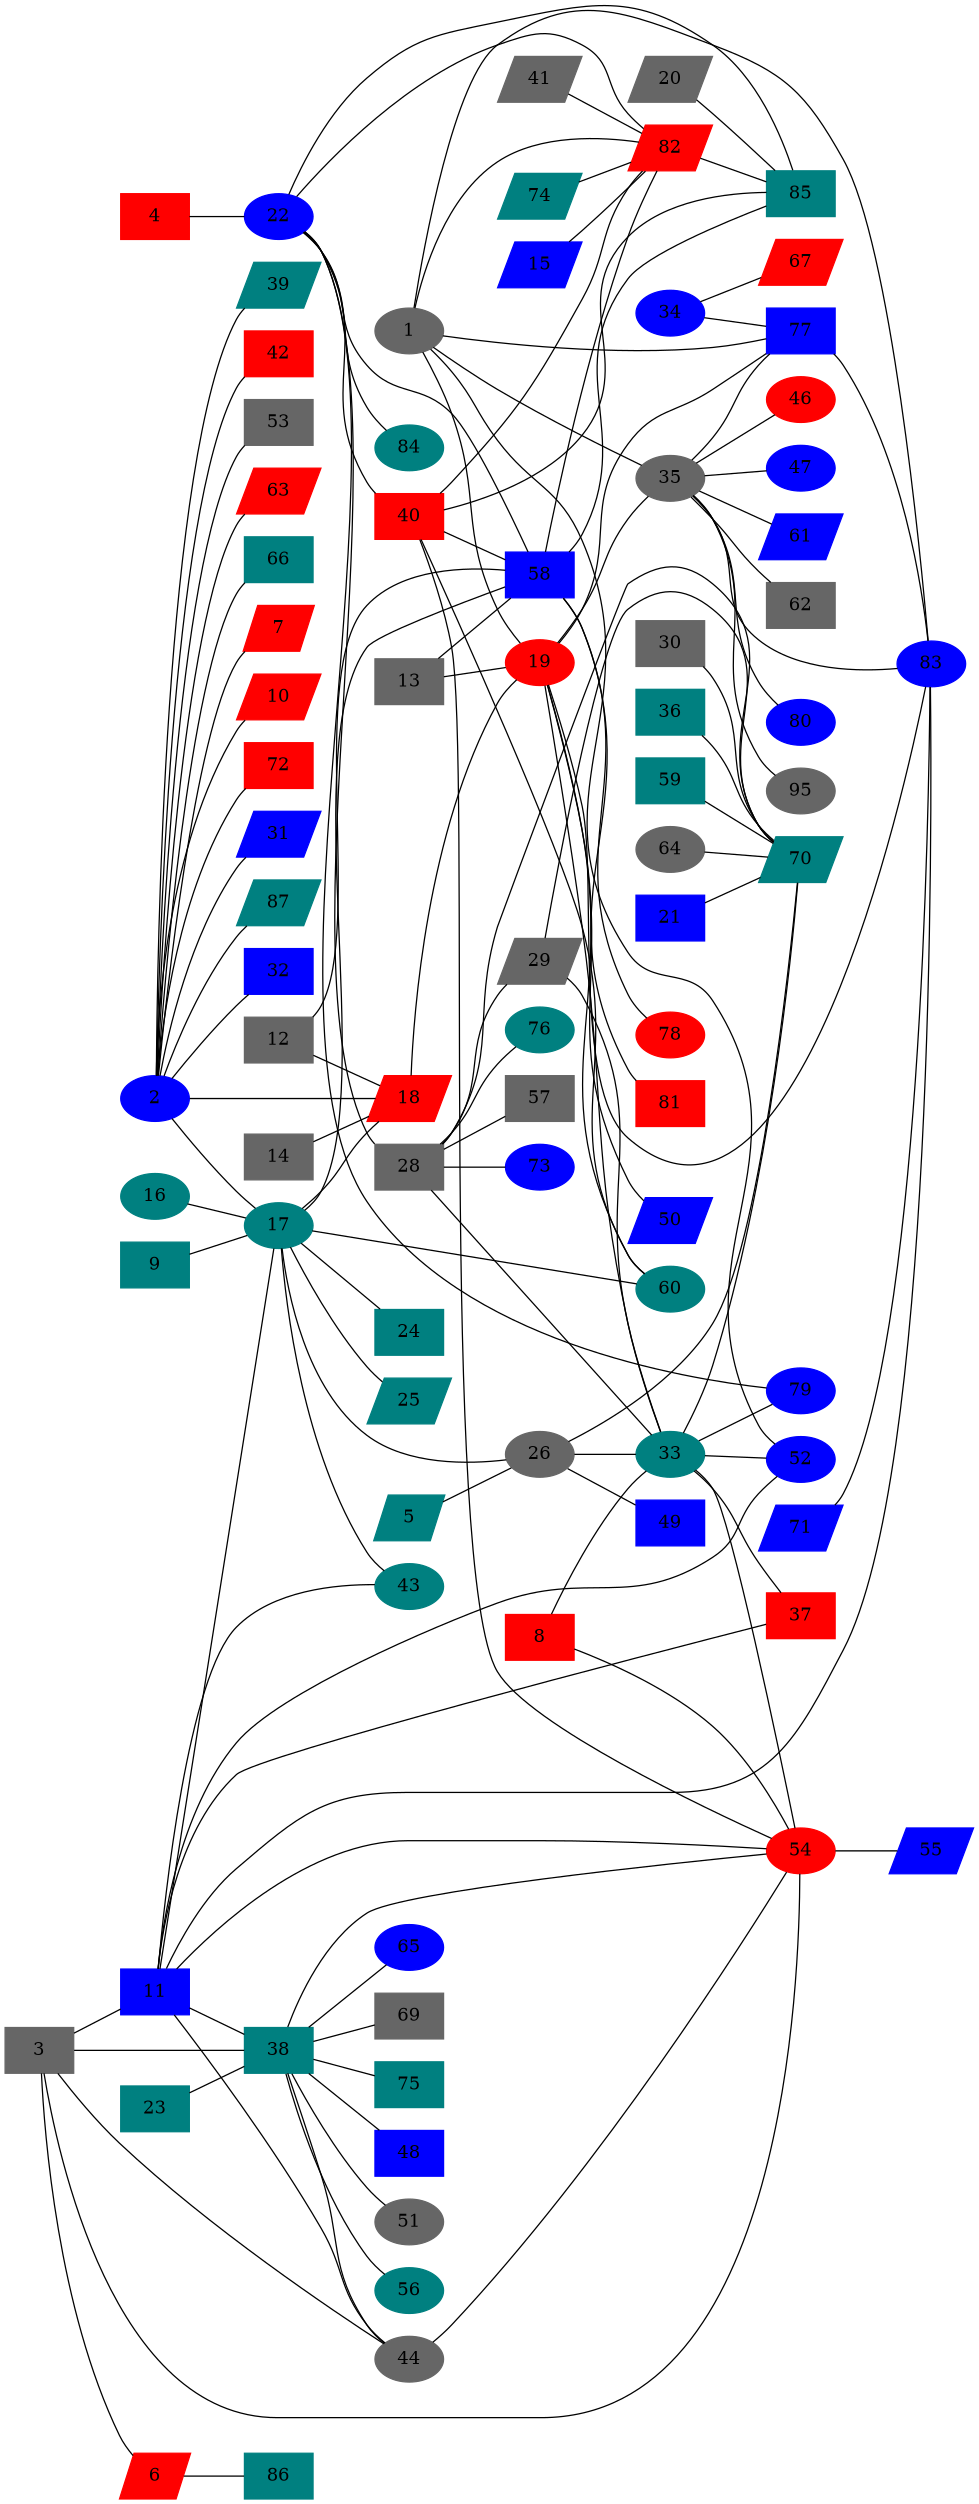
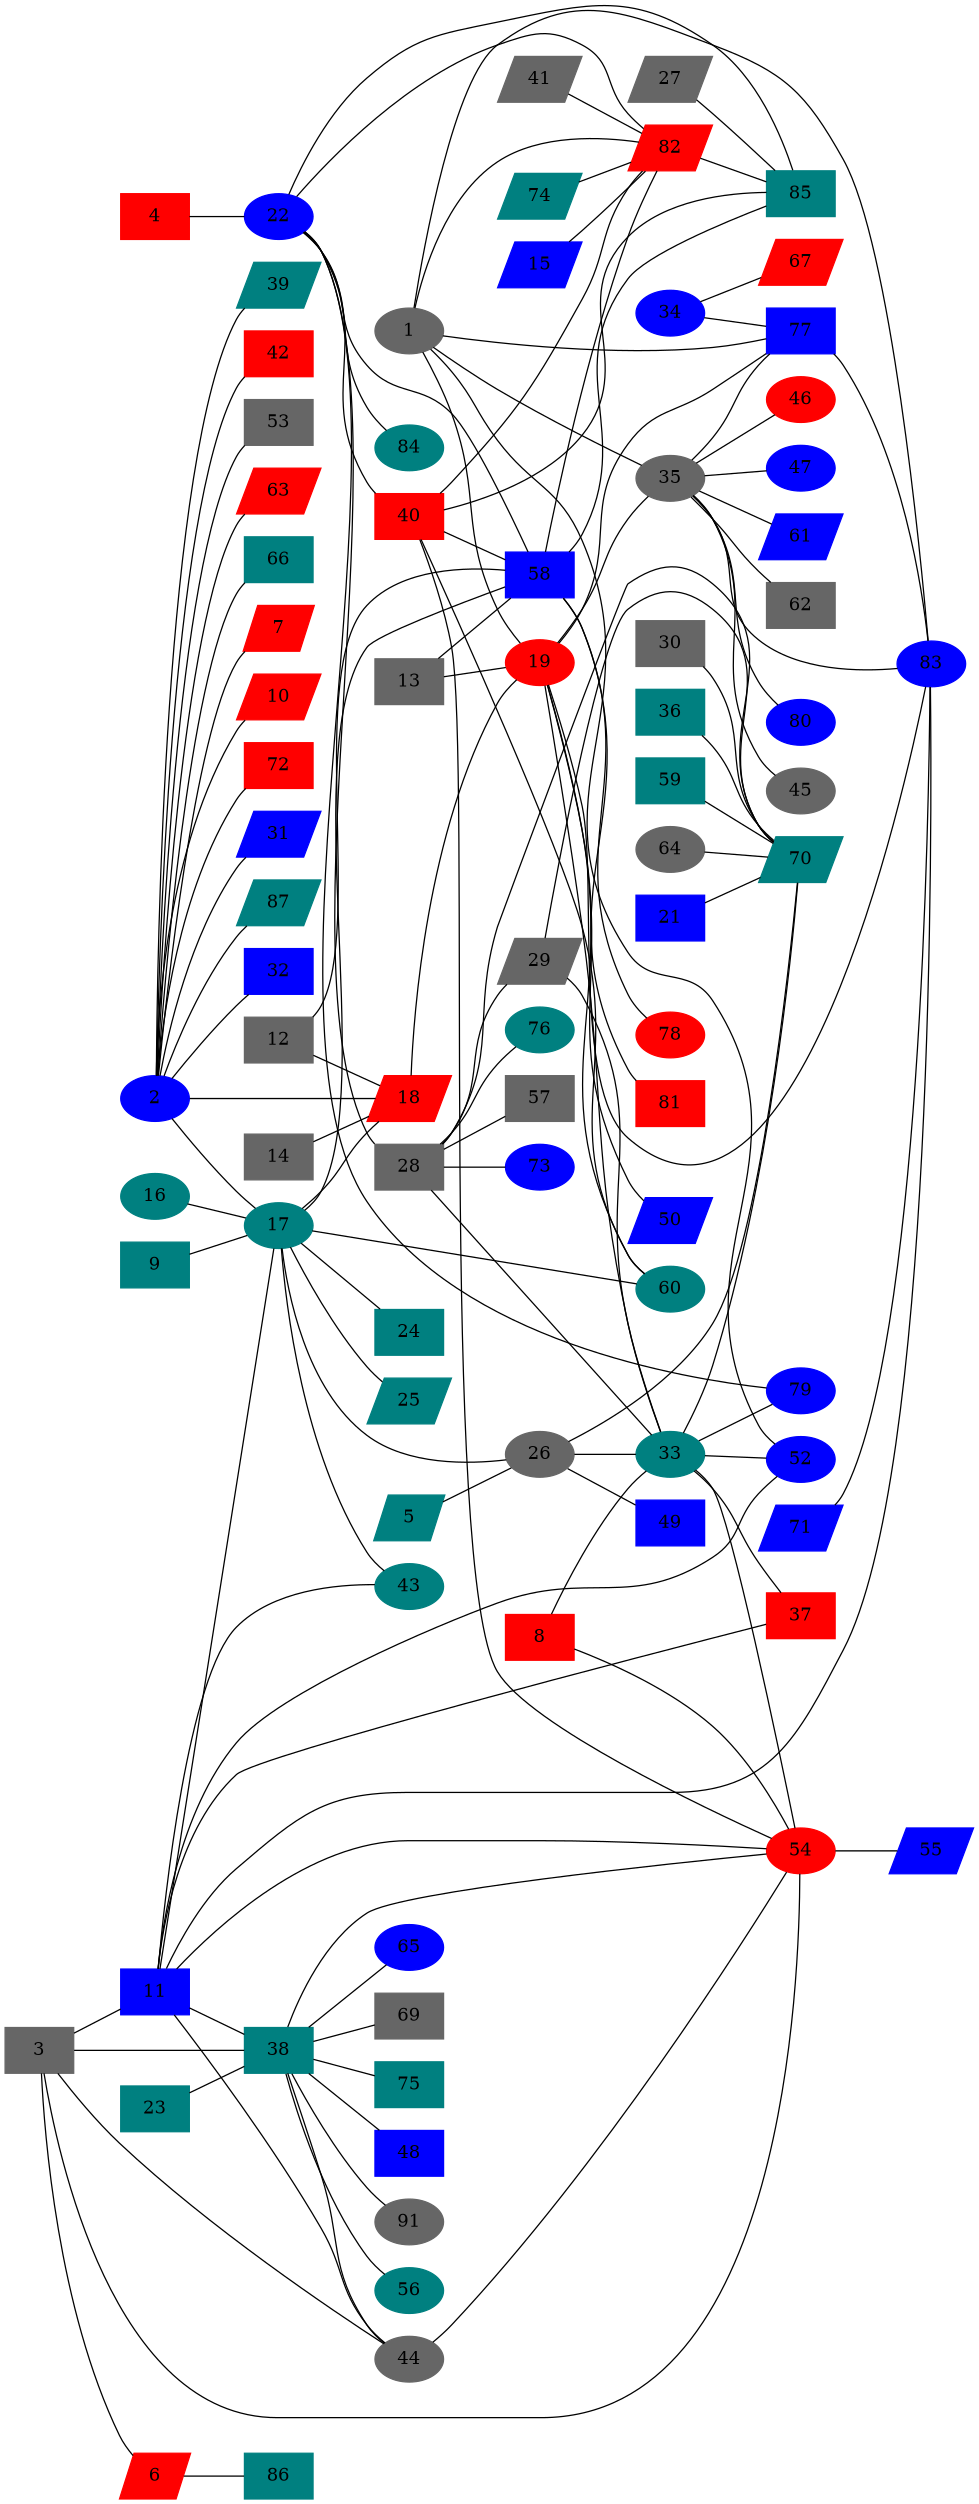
(670, 79) -> (670, 79)
(801, 791) -> (801, 791)
(409, 2222) -> (409, 2222)
